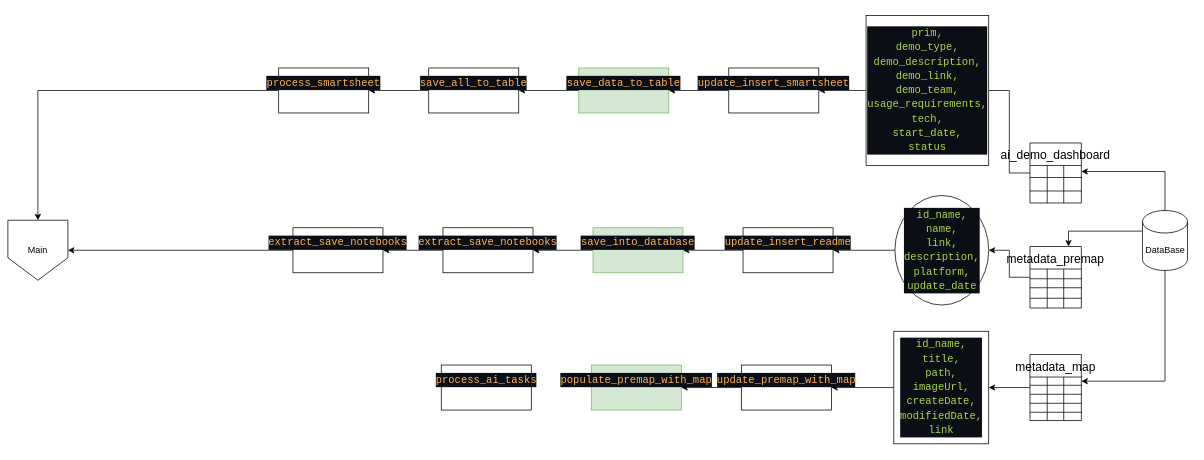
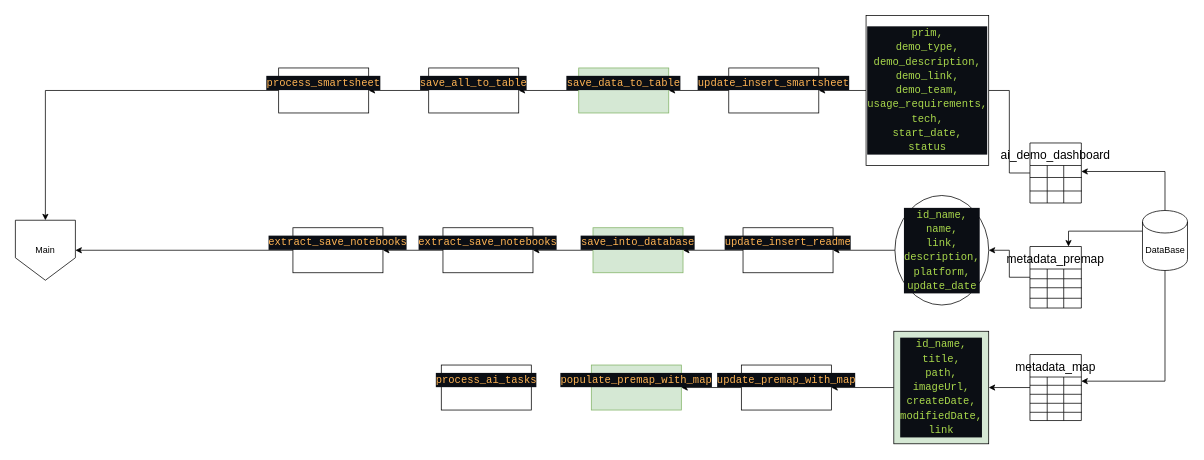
(38, 250) -> (45, 250)
(941, 387) -> (941, 387)
